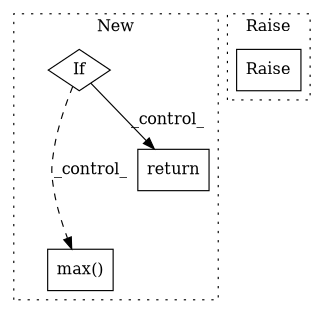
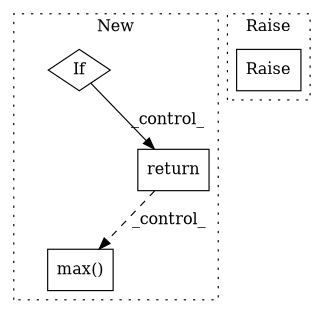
(52, 162) -> (131, 216)
